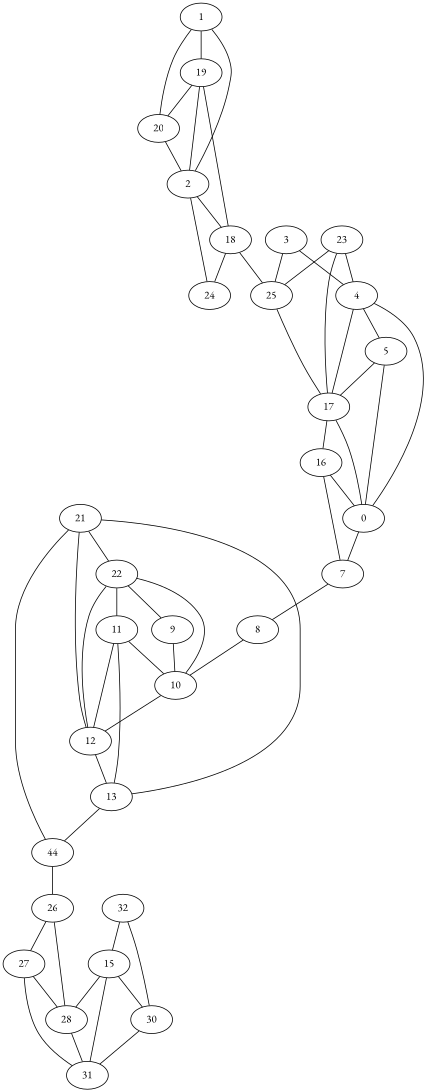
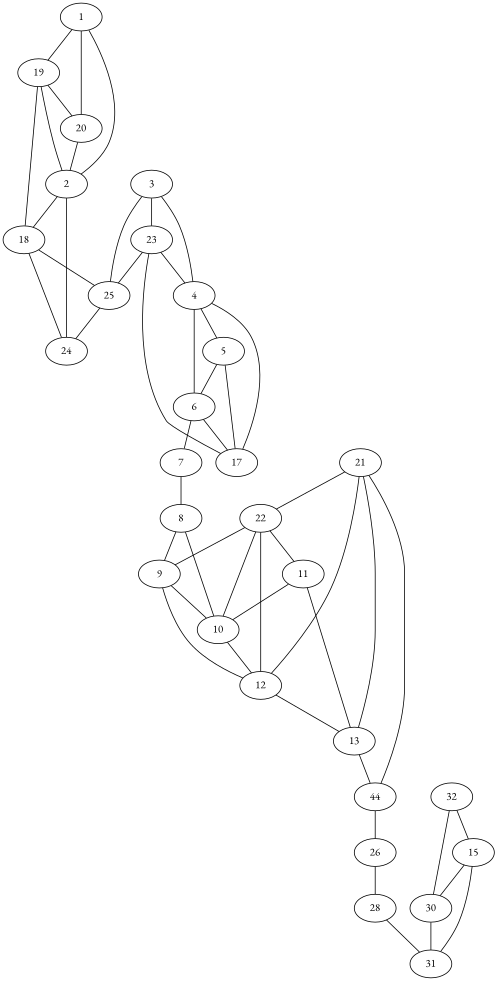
none -> (152, 212)
(297, 353) -> (88, 323)
(321, 463) -> none
(364, 518) -> (194, 407)
none -> (170, 546)
(104, 685) -> (190, 644)
(24, 964) -> none
(88, 992) -> none
